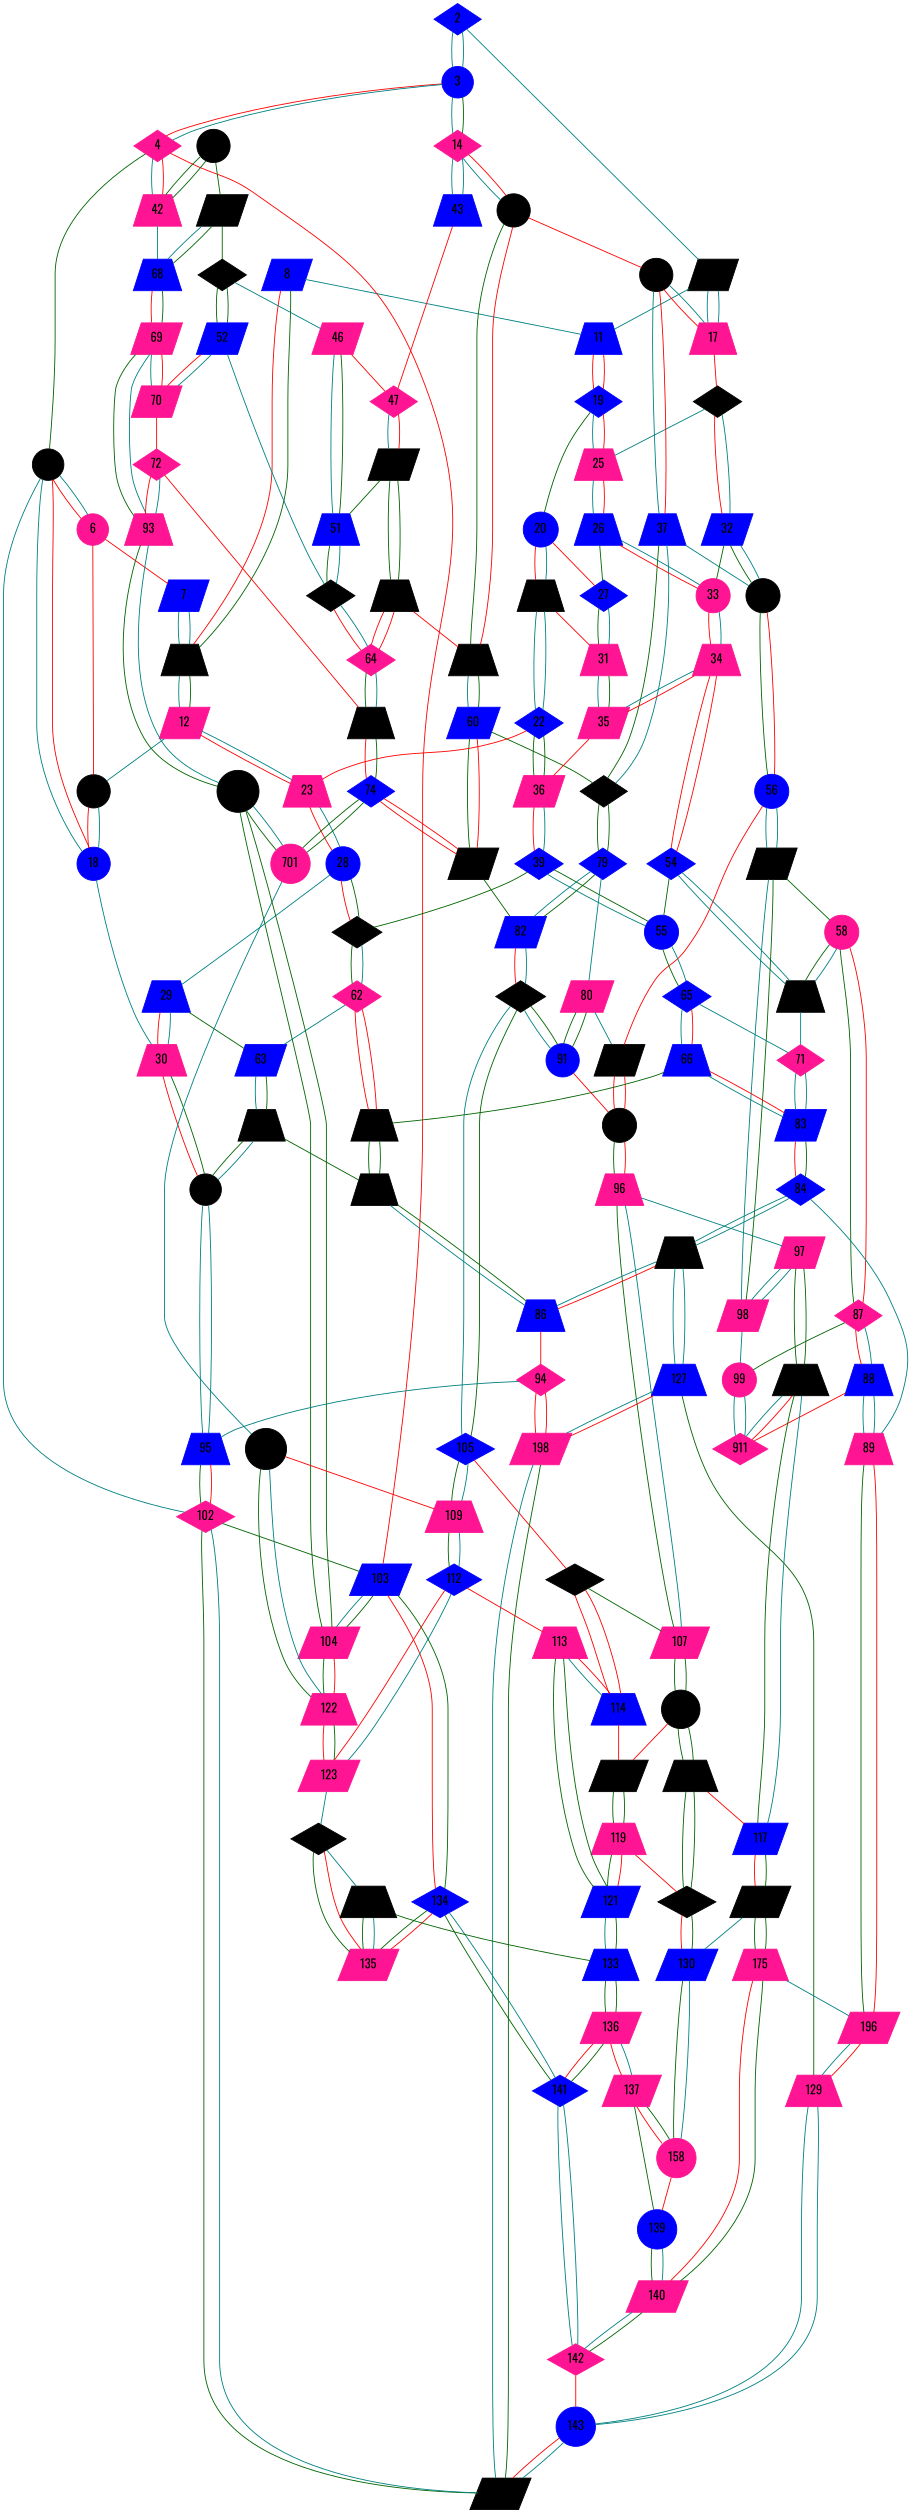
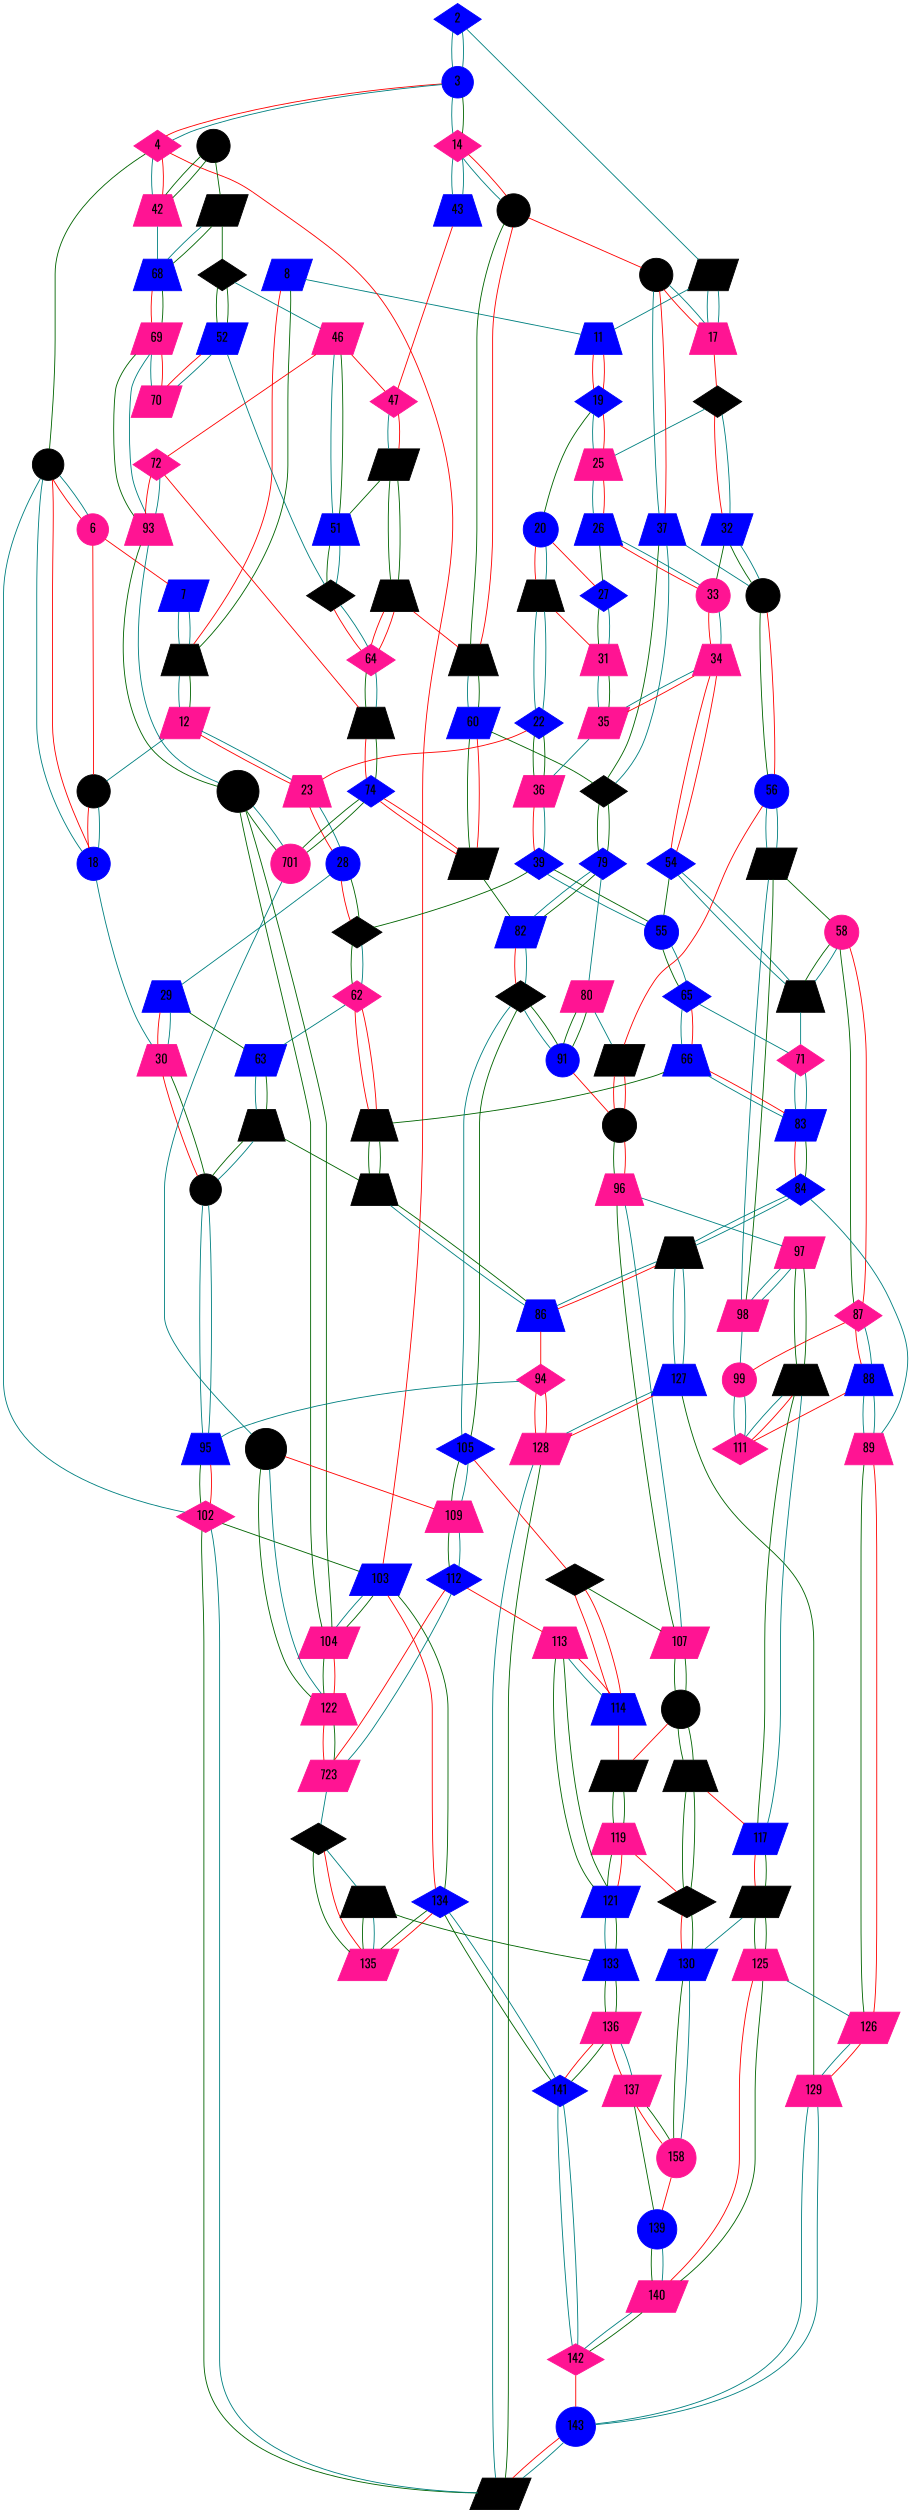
(157, 433) -> (238, 408)
(571, 757) -> (571, 757)
(789, 1350) -> (789, 1350)
(541, 1449) -> (541, 1449)
(740, 1449) -> (740, 1449)
(329, 1776) -> (329, 1776)
(760, 1965) -> (760, 1965)
(869, 2028) -> (869, 2028)
